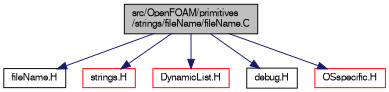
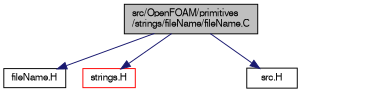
(191, 78) -> none
(272, 78) -> (272, 78)
(350, 78) -> none
